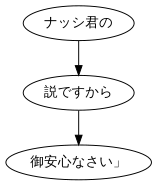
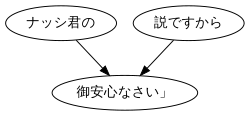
(79, 53) -> (89, 54)
